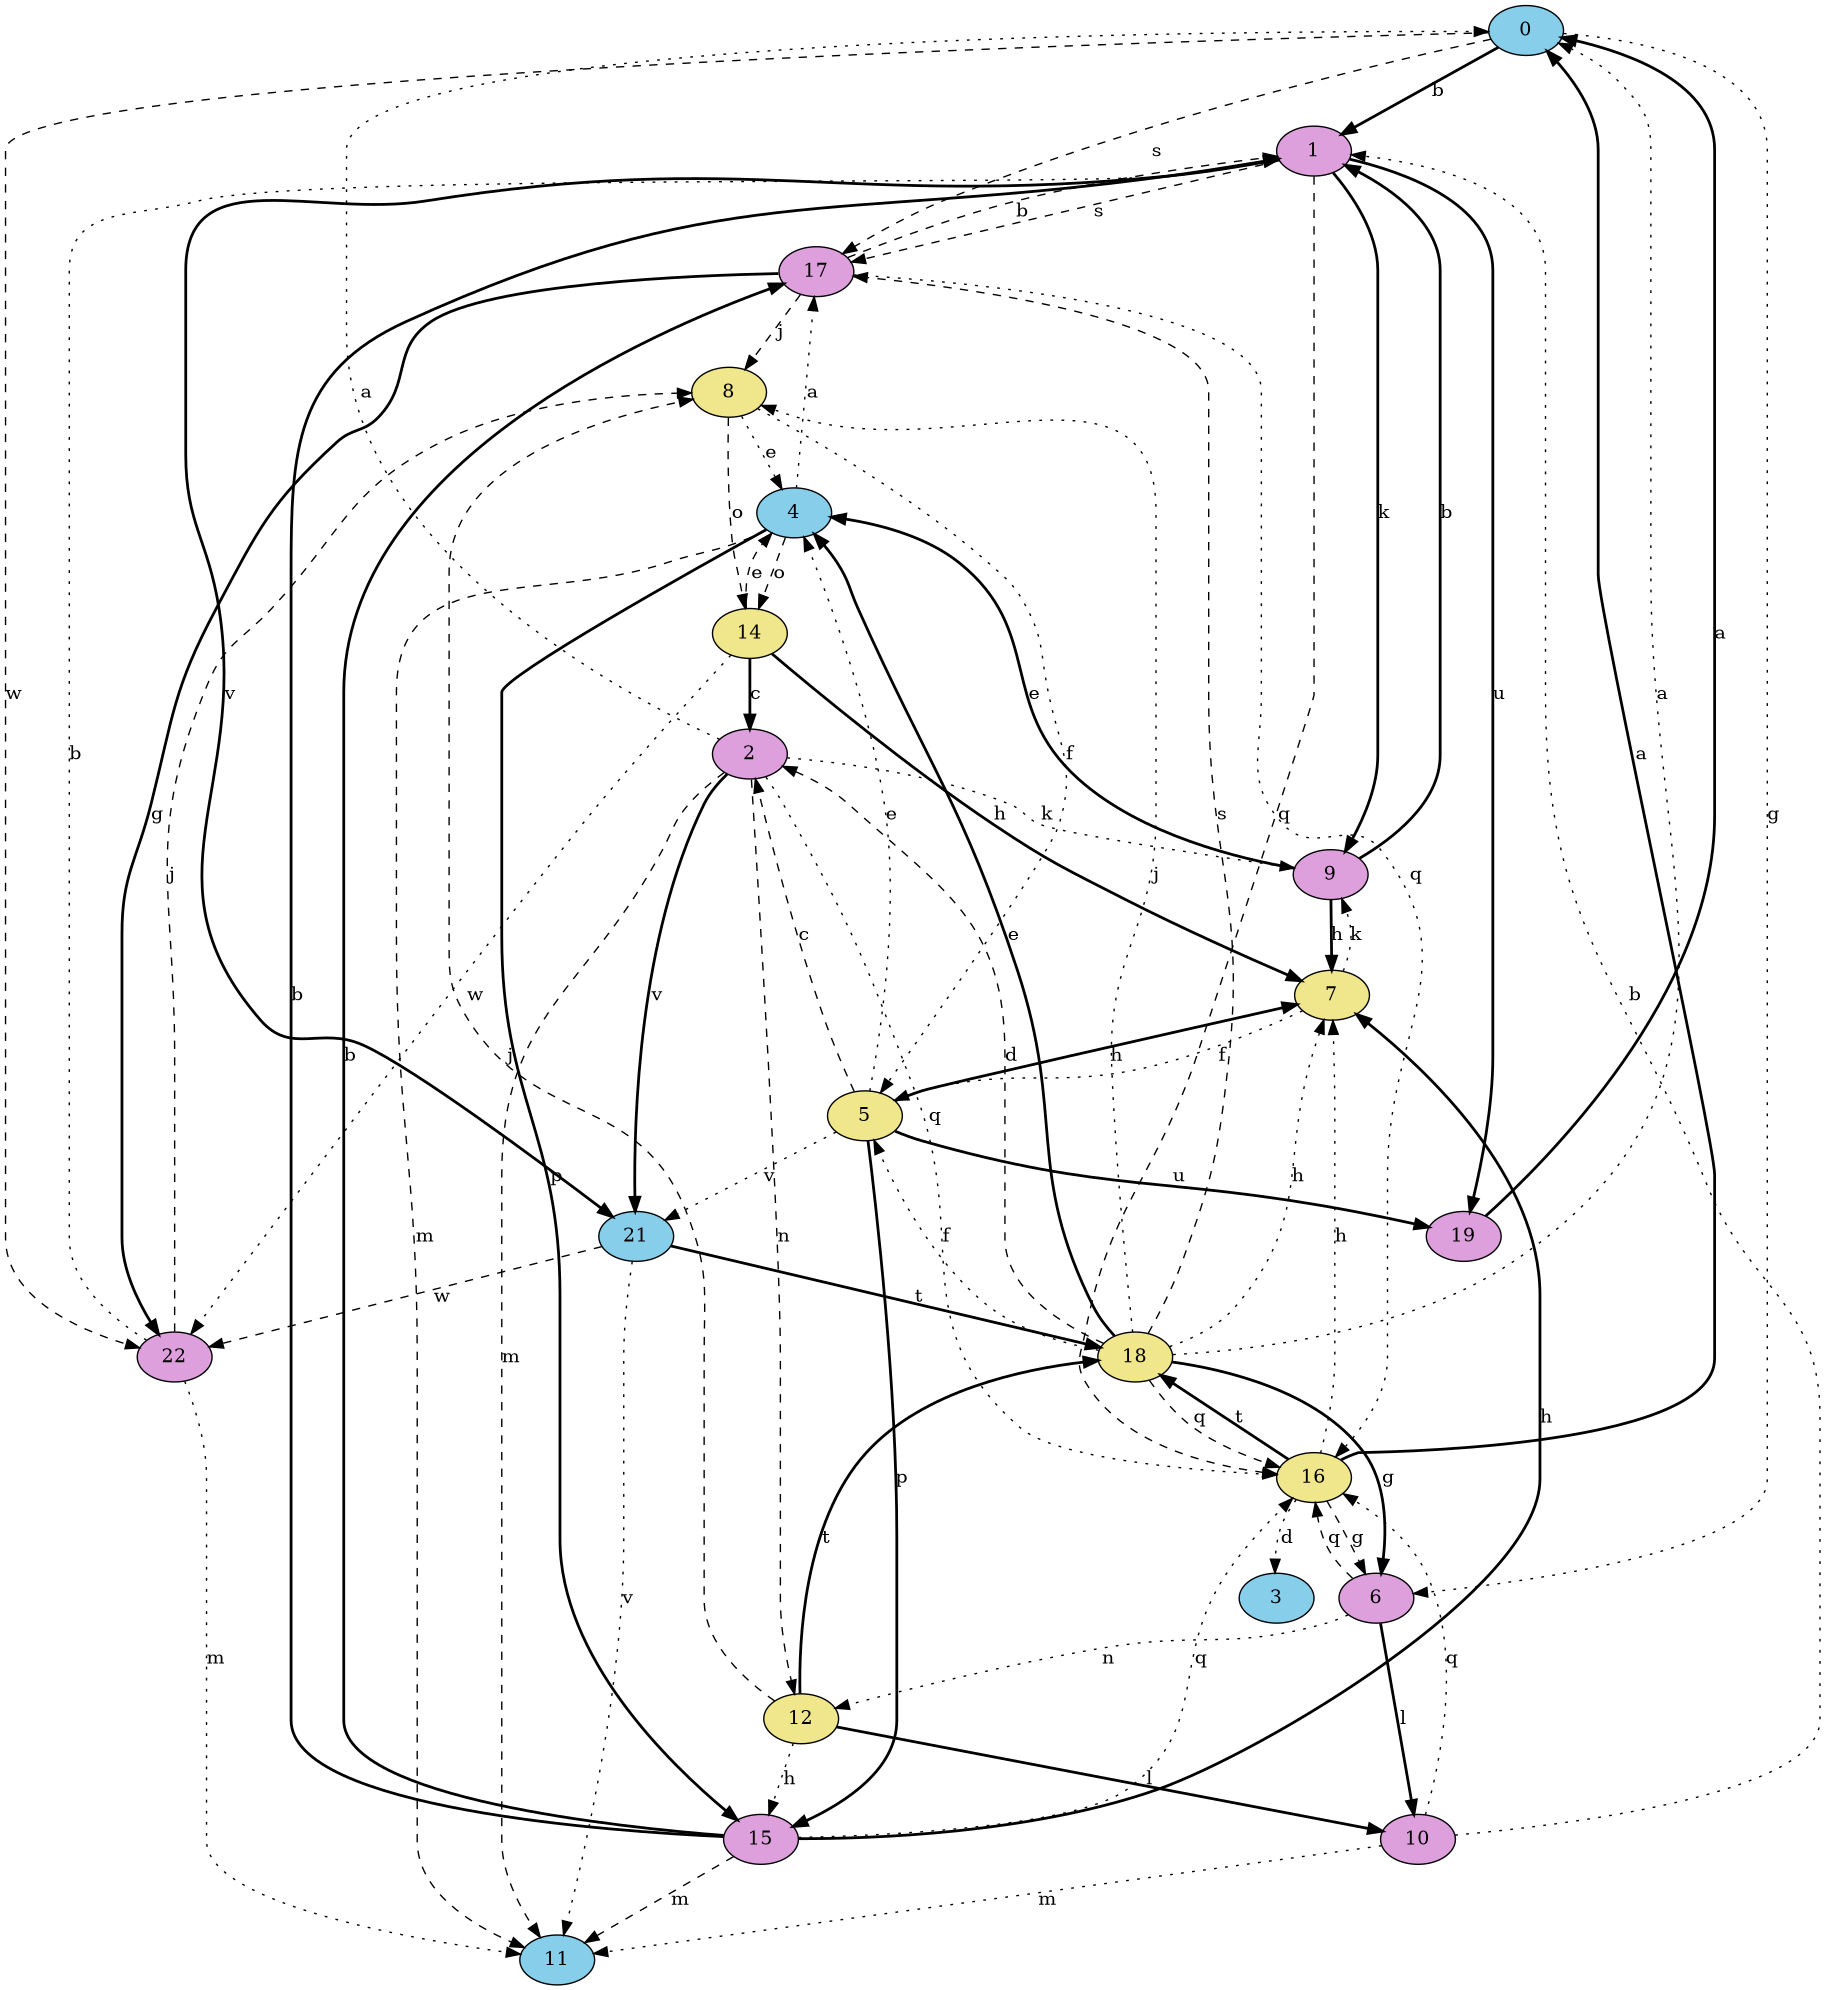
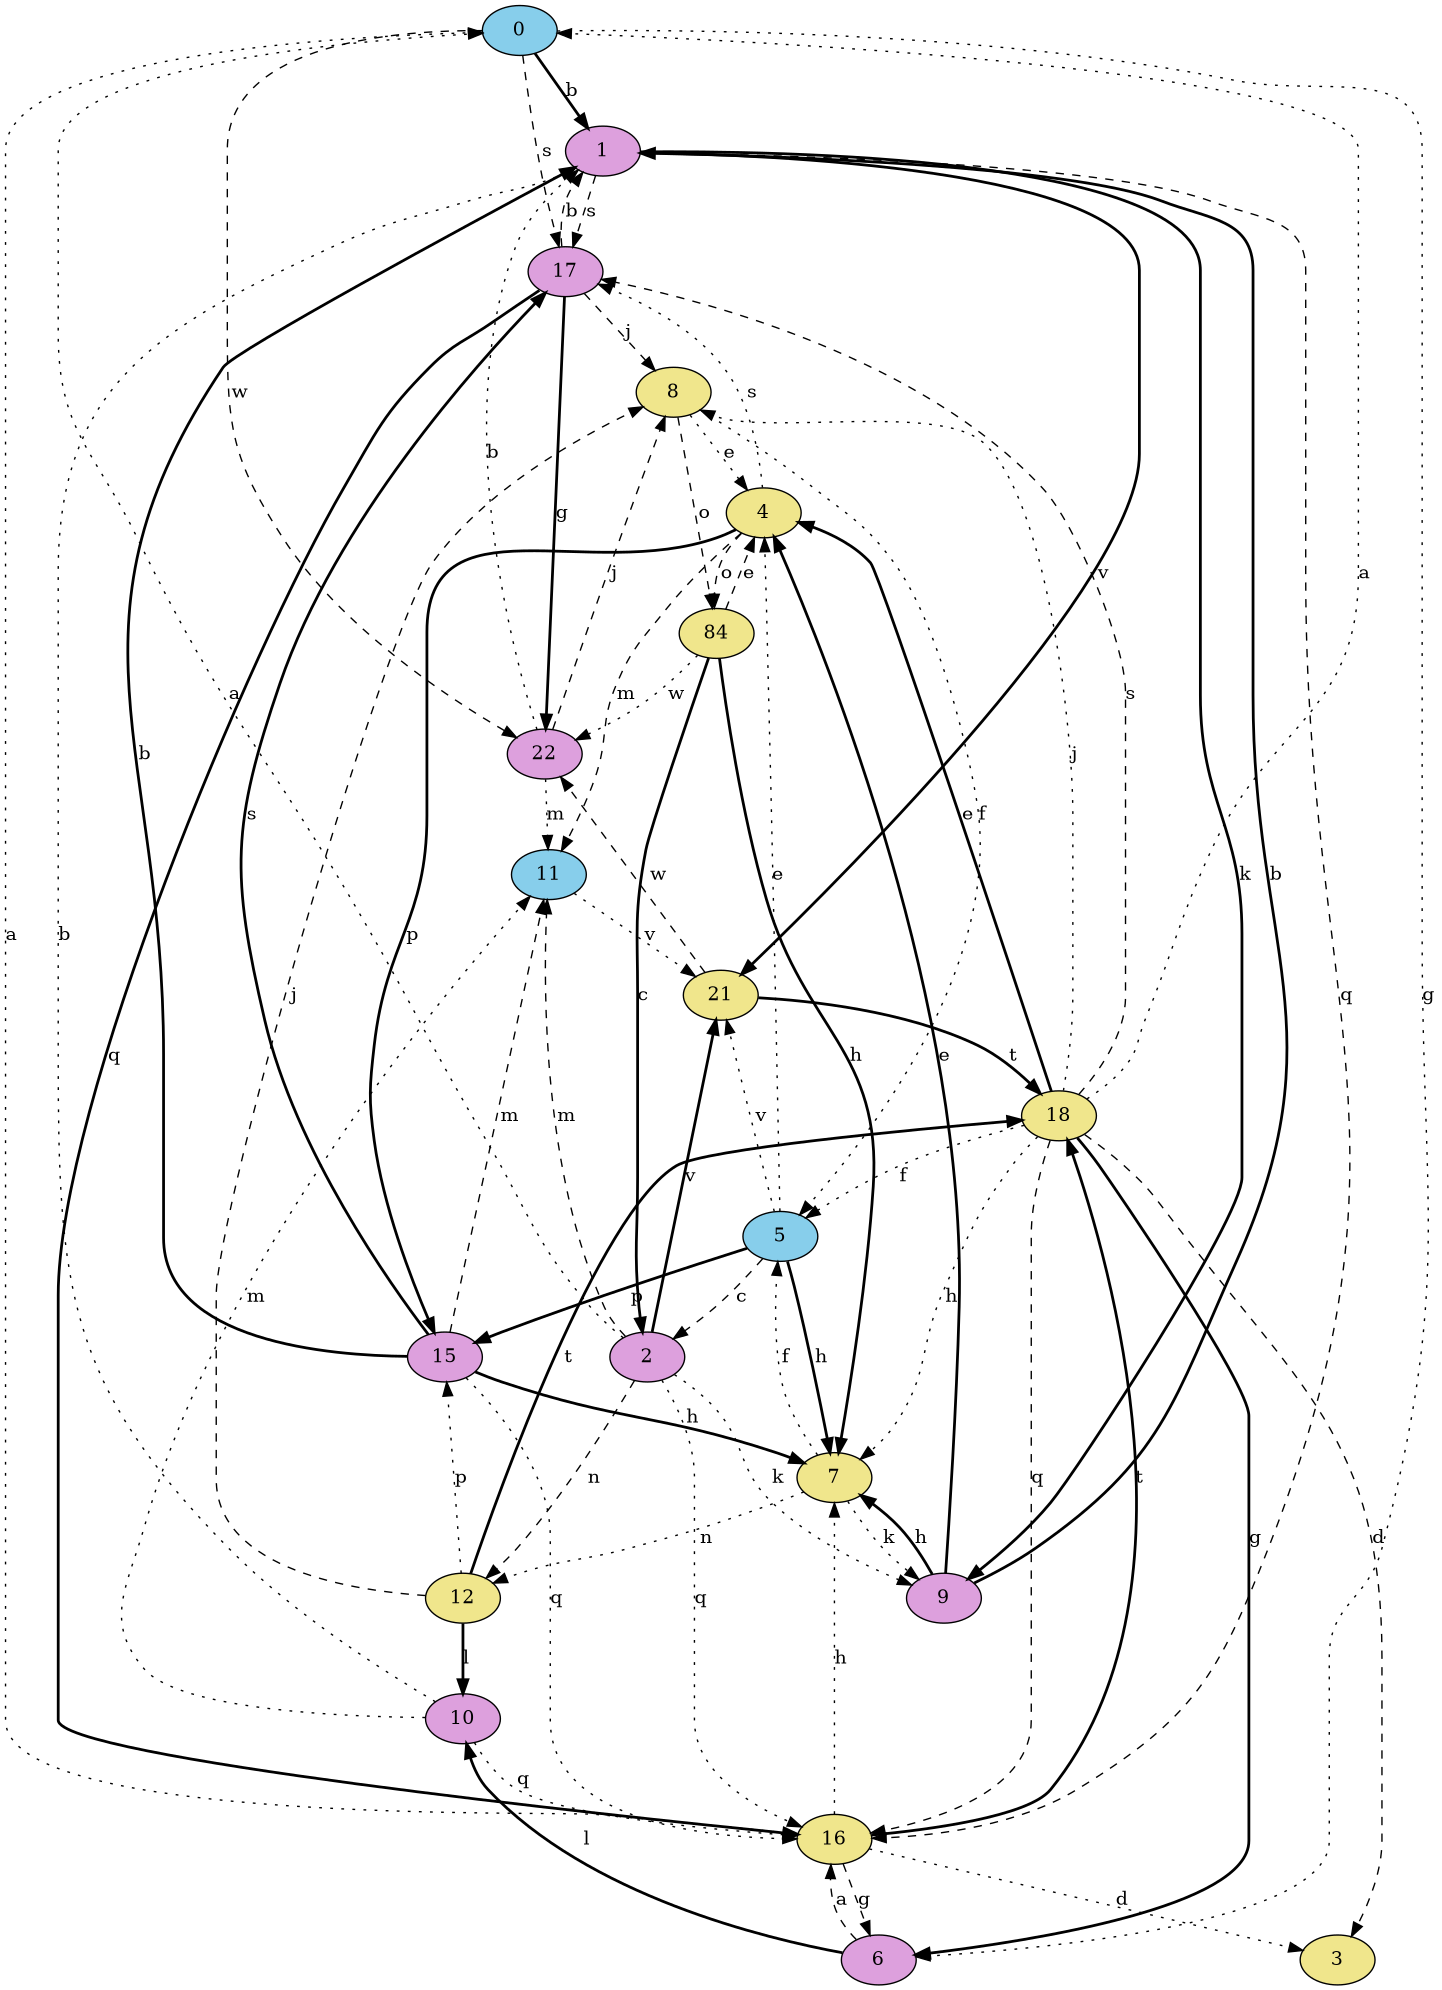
(813, 392) -> (753, 392)
(794, 513) -> (764, 513)
(750, 633) -> (717, 633)
(1258, 754) -> (58, 1304)
(1663, 906) -> (6, 1095)
(1004, 1037) -> (1355, 1485)
(351, 1056) -> (252, 814)
(865, 1116) -> (780, 1236)
(636, 1236) -> (721, 995)
(1464, 1236) -> none
(1335, 1538) -> (842, 1900)
(622, 1594) -> (626, 929)
(1277, 1598) -> (1338, 1960)
(1097, 1649) -> (657, 1541)
(790, 1779) -> (462, 1478)
